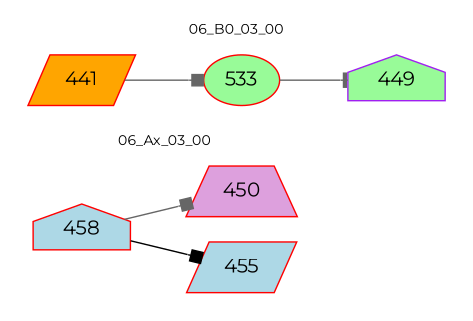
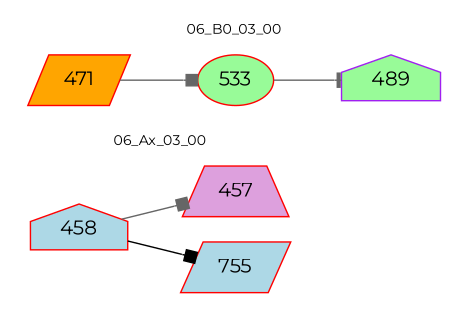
(82, 80) -> (79, 80)
(397, 80) -> (391, 80)
(242, 191) -> (236, 191)
(242, 267) -> (236, 267)
